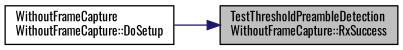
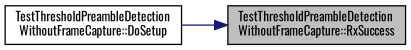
(89, 25) -> (93, 25)
